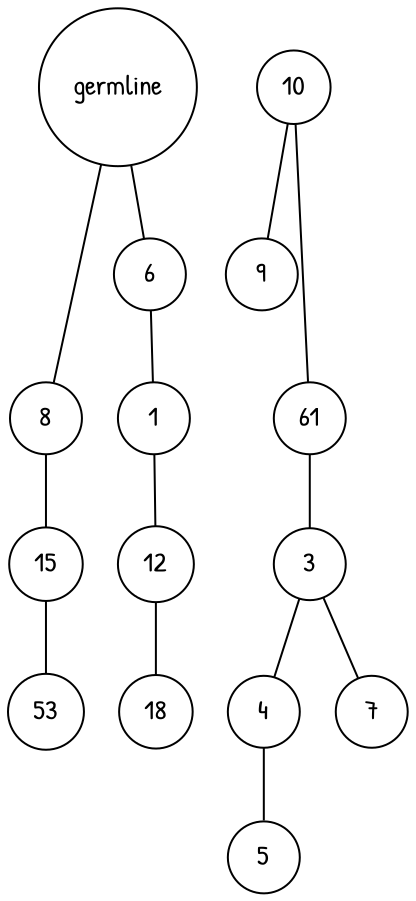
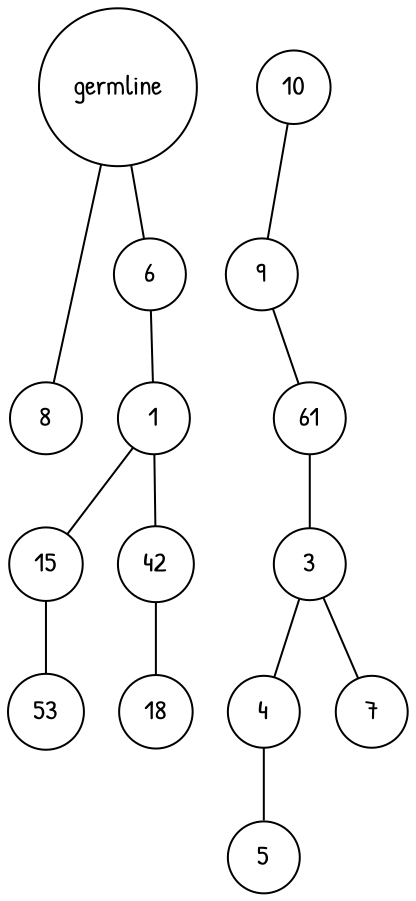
(302, 253) -> (286, 346)
(46, 491) -> (100, 491)
(156, 564) -> (156, 564)
